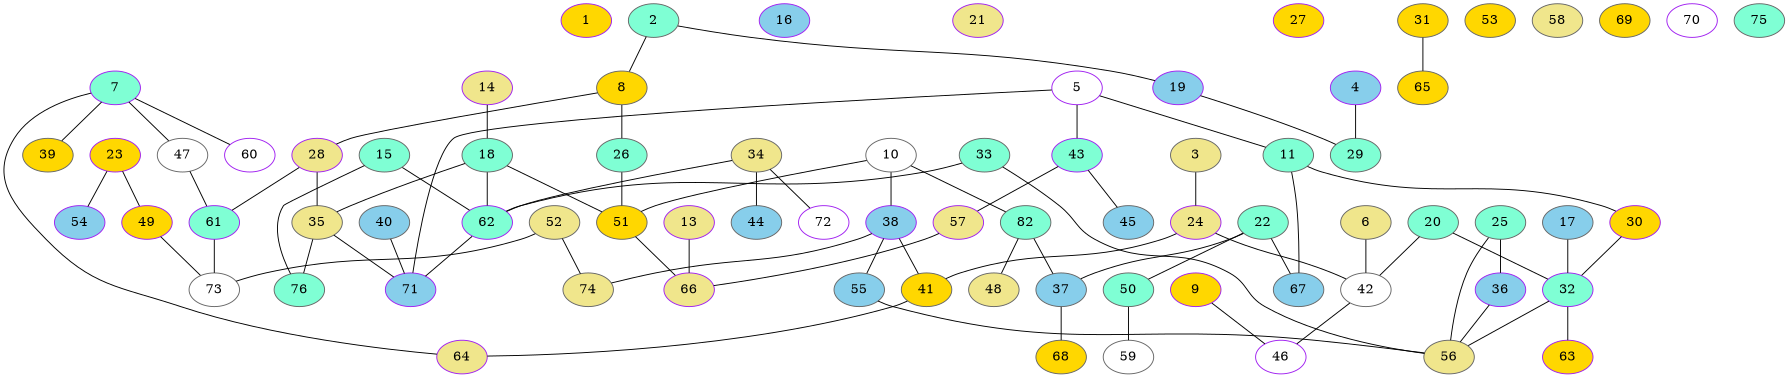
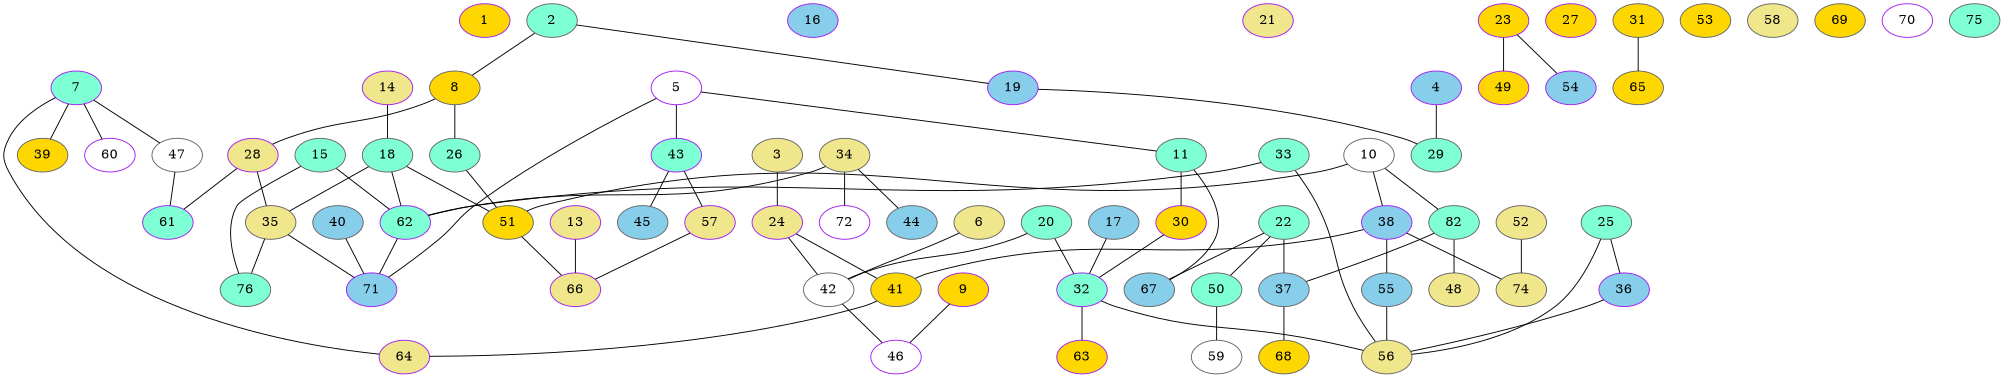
(214, 290) -> none
